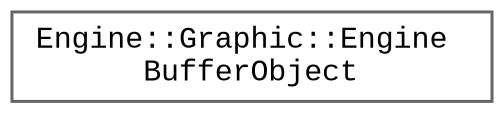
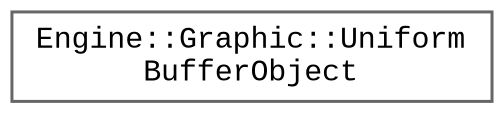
(252, 57) -> (252, 57)
